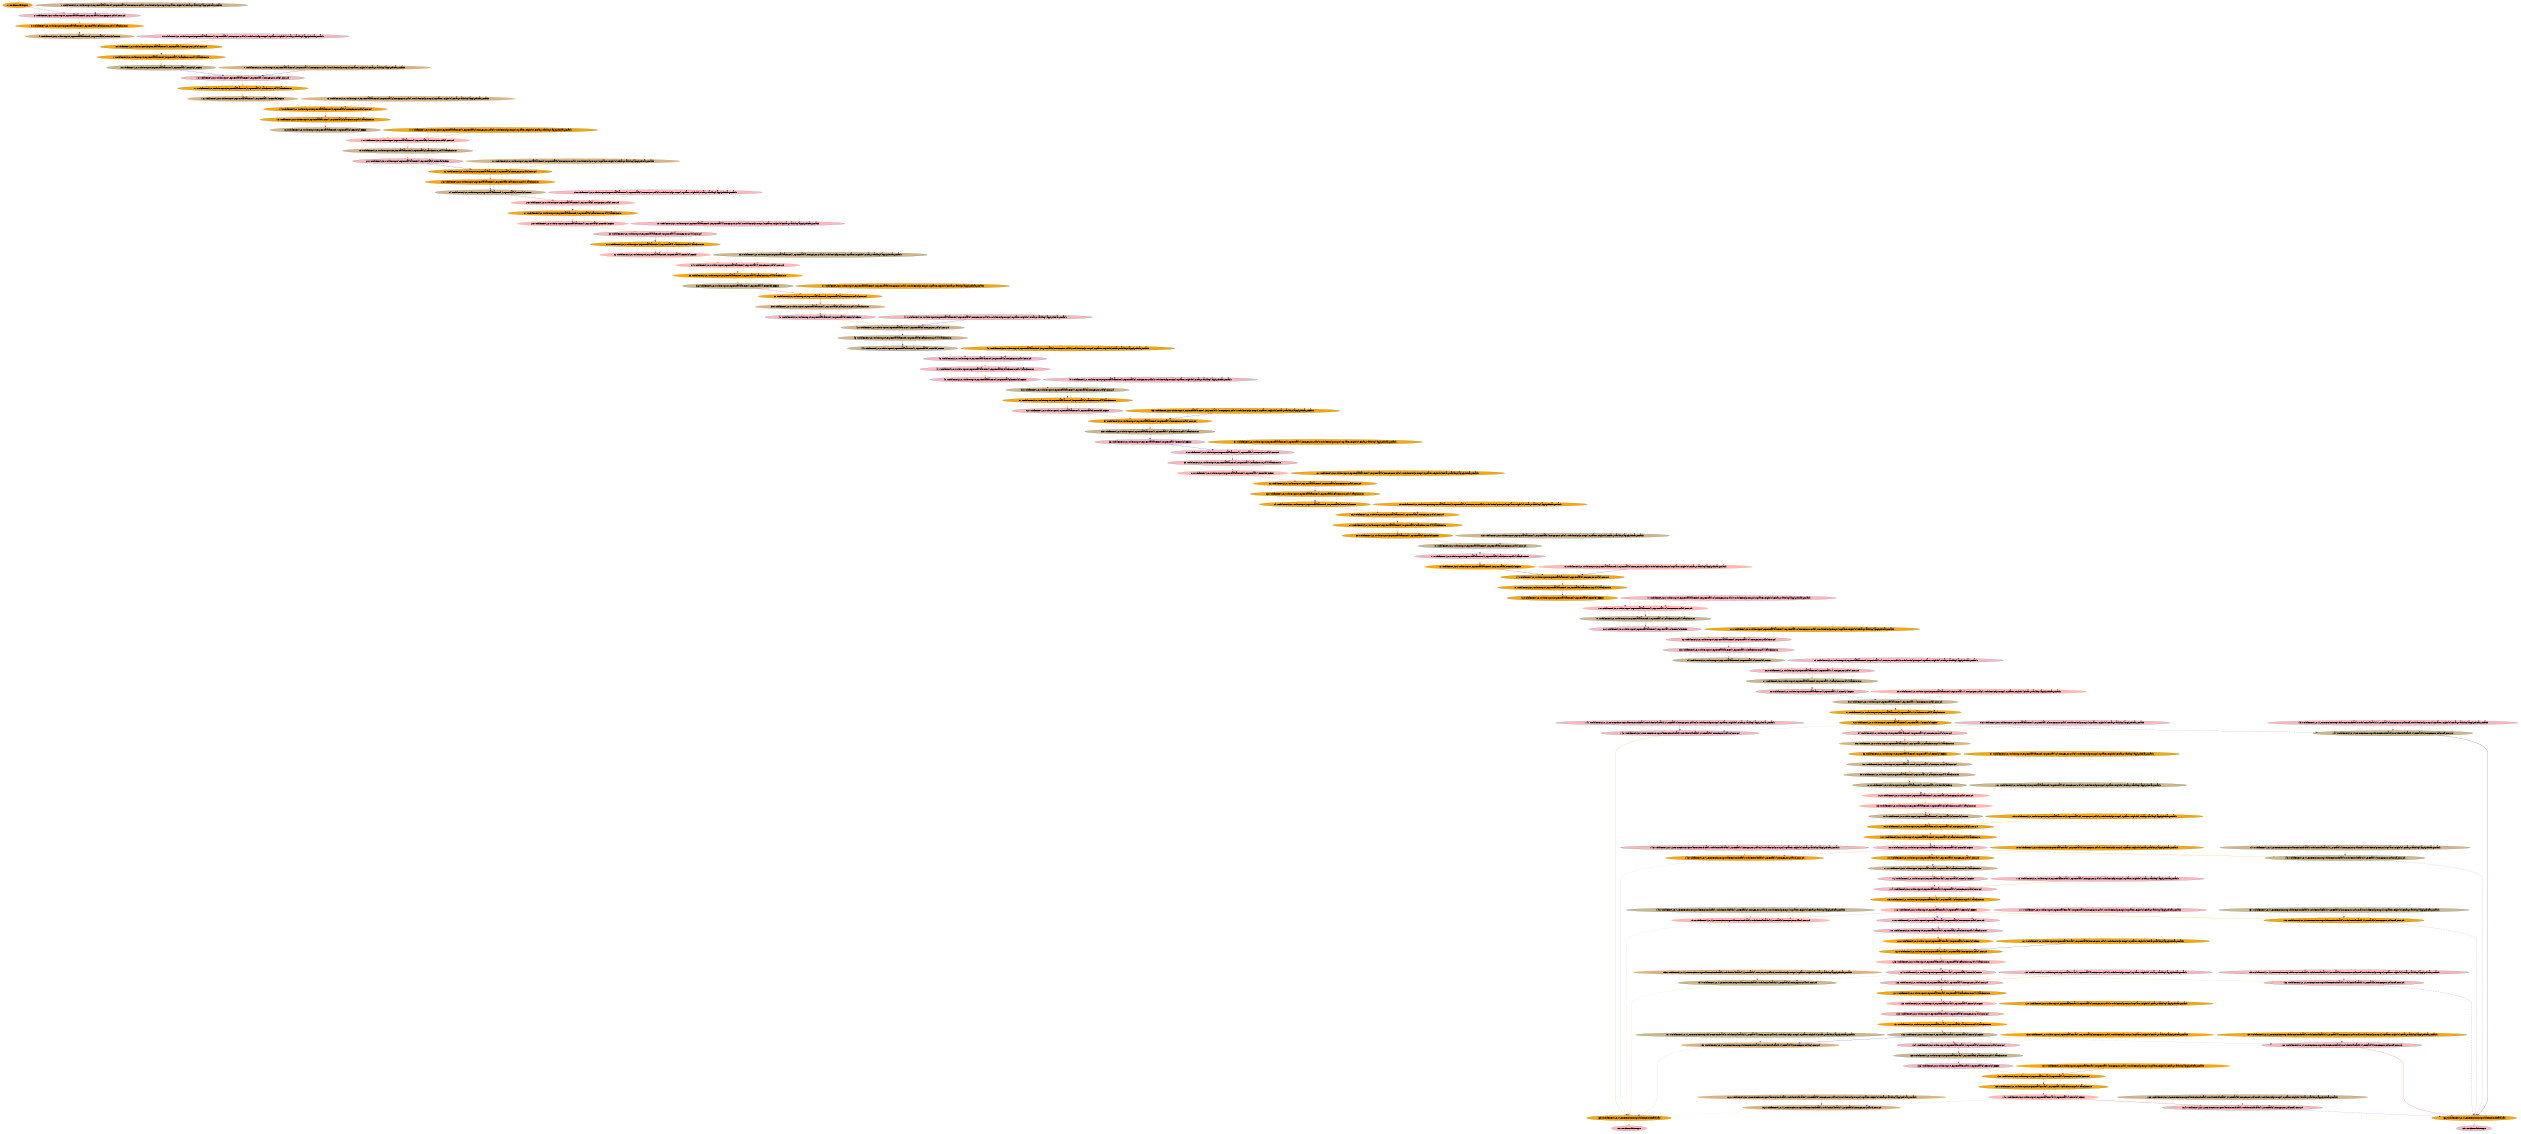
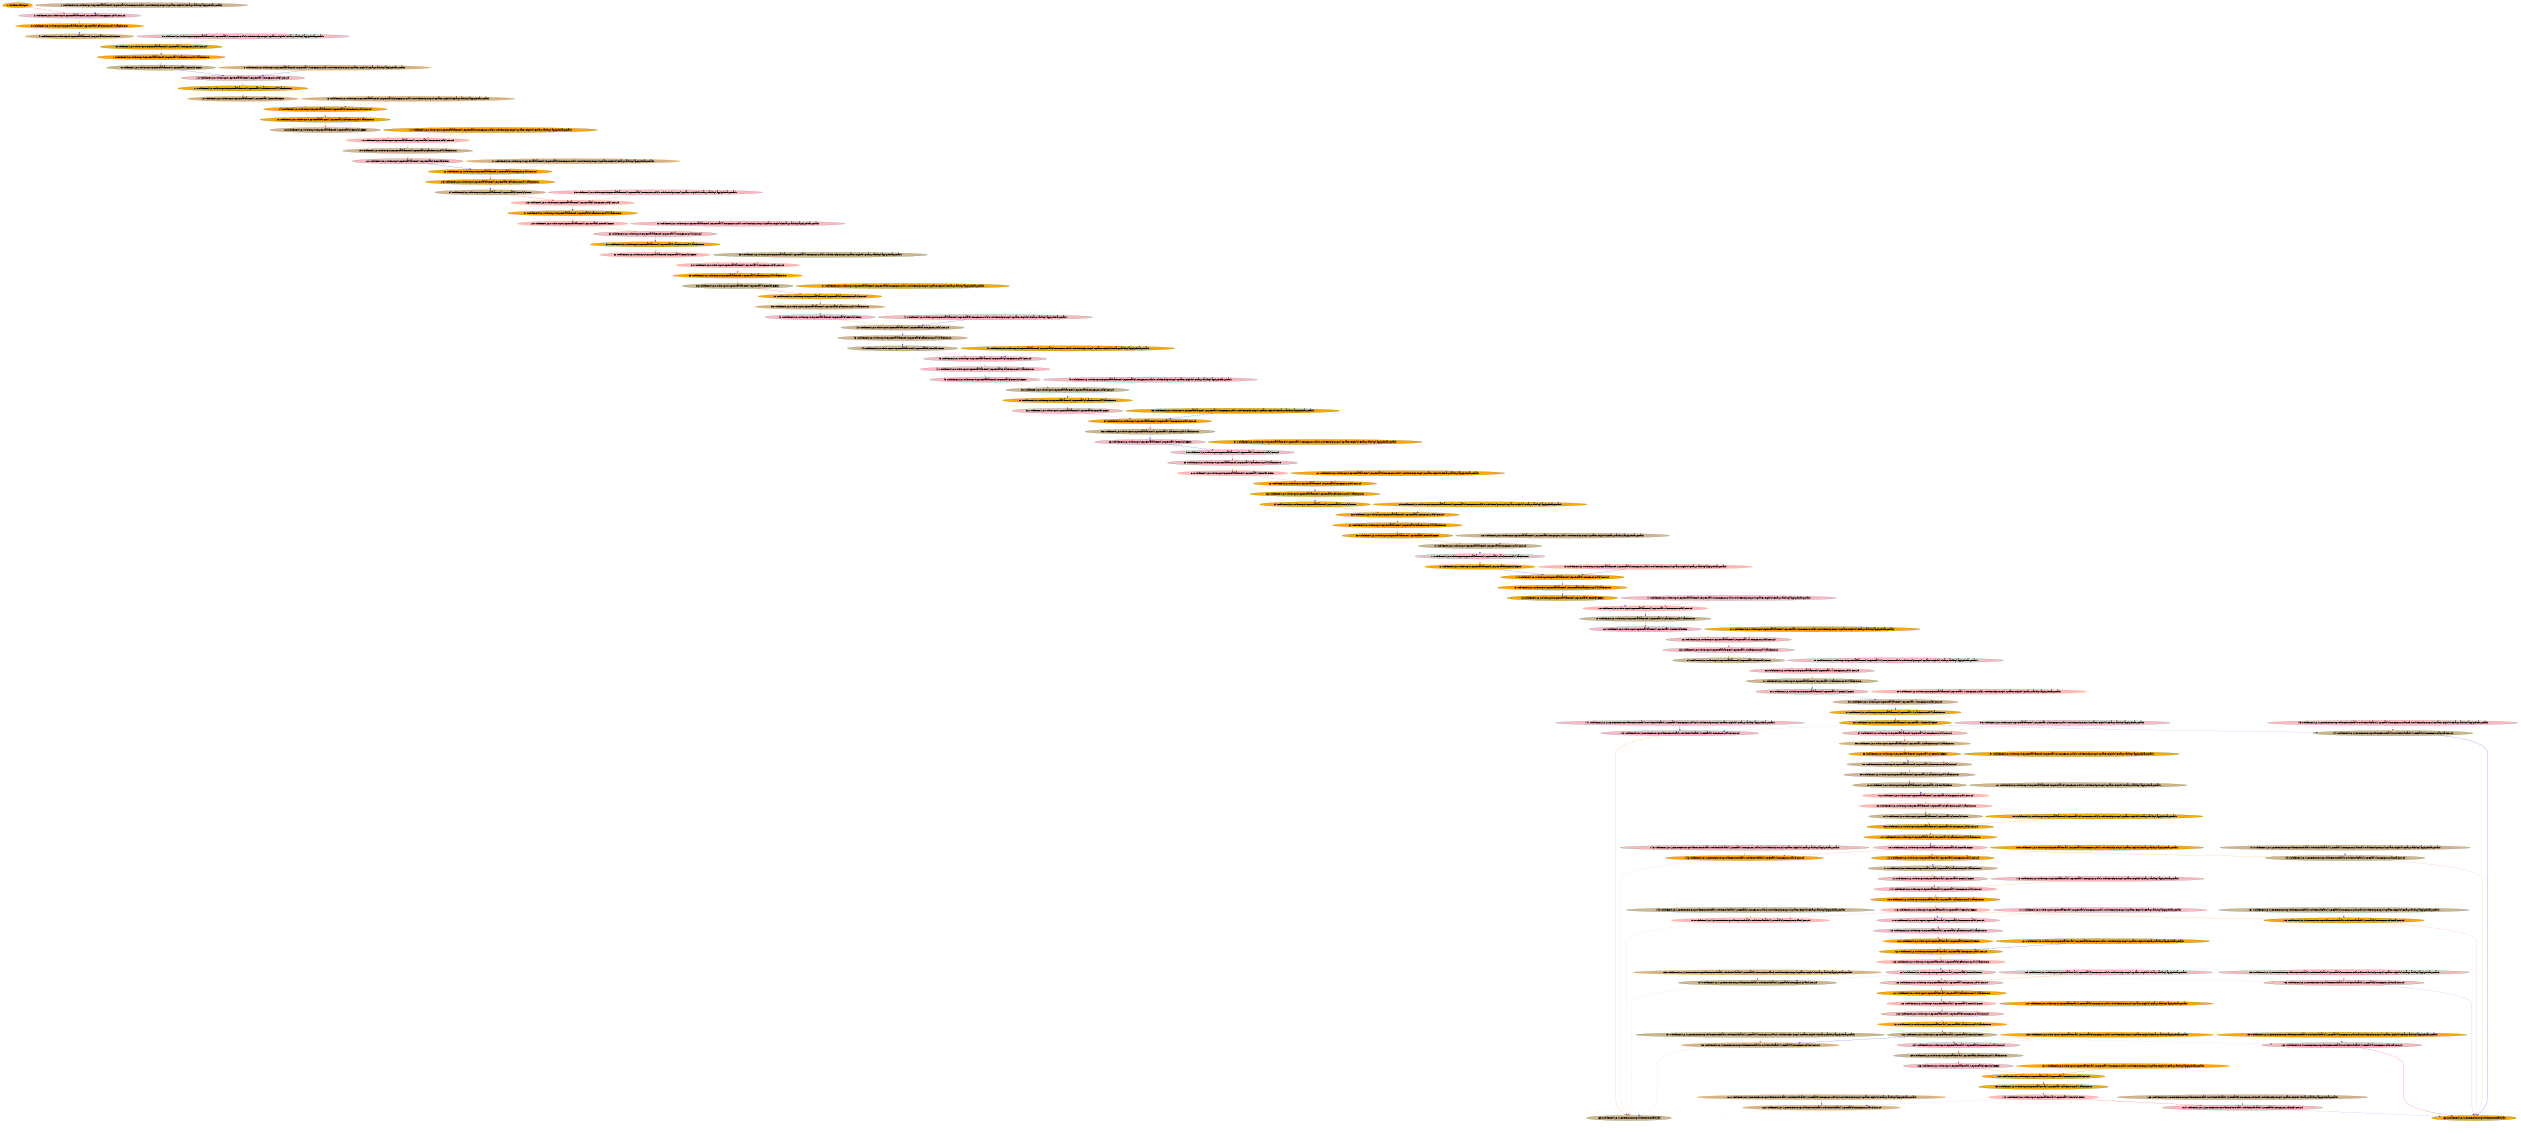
(1629, 1118) -> (1629, 1118)
(1629, 1128) -> none
(2474, 1128) -> none
